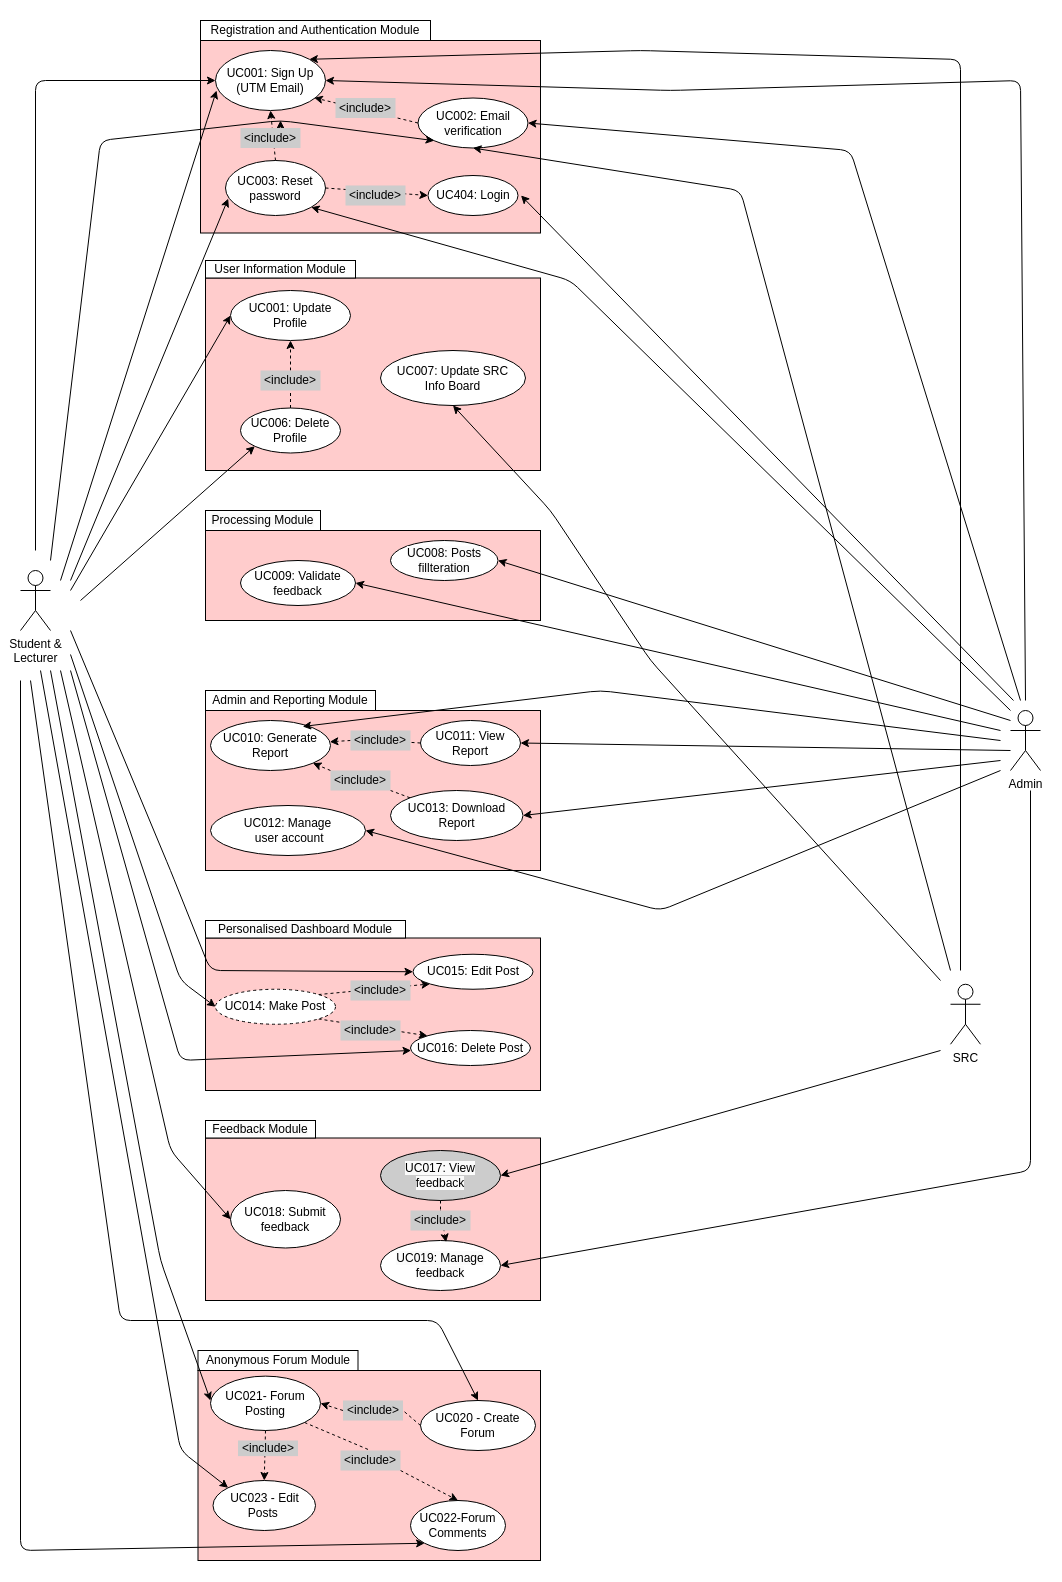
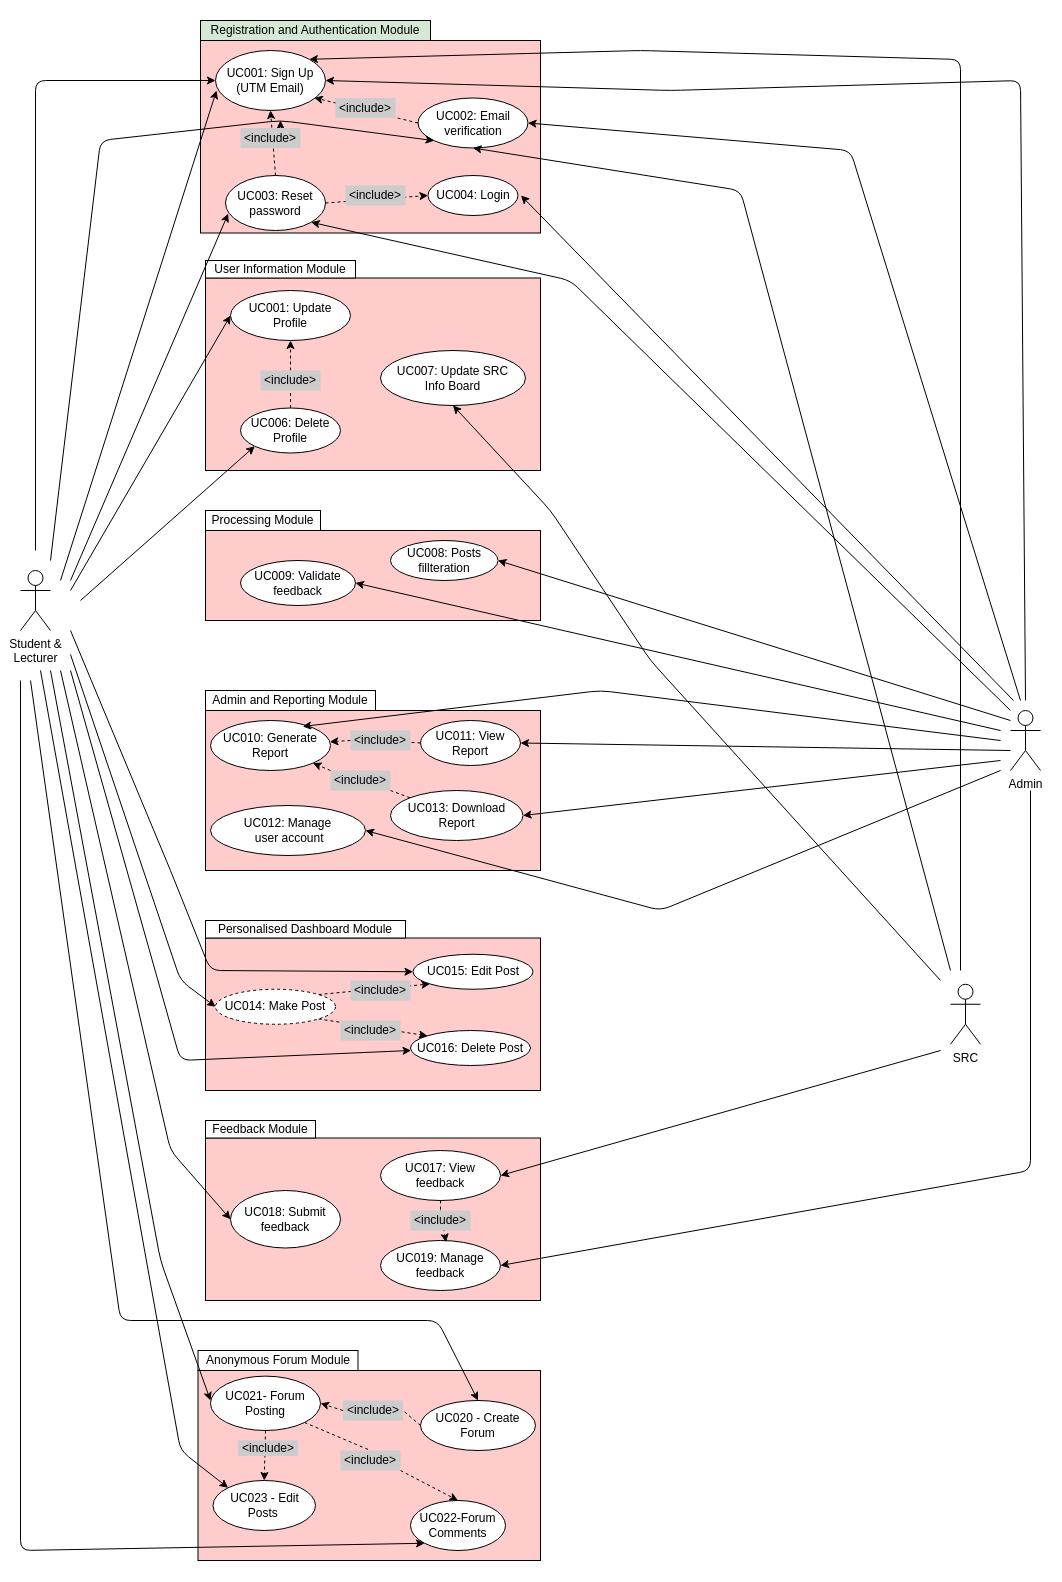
(316, 31) -> (316, 31)
(276, 188) -> (276, 203)
(474, 196) -> (474, 196)
(441, 1176) -> (441, 1176)
